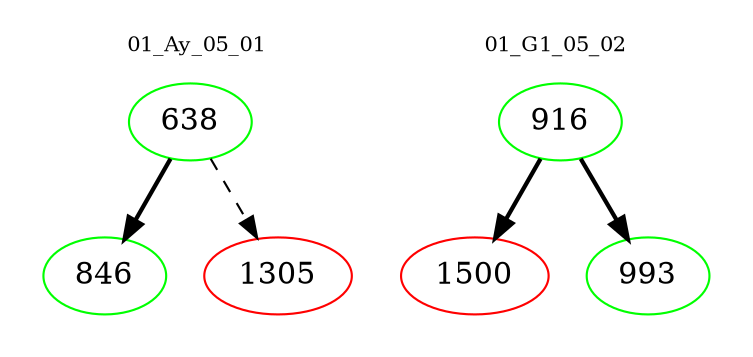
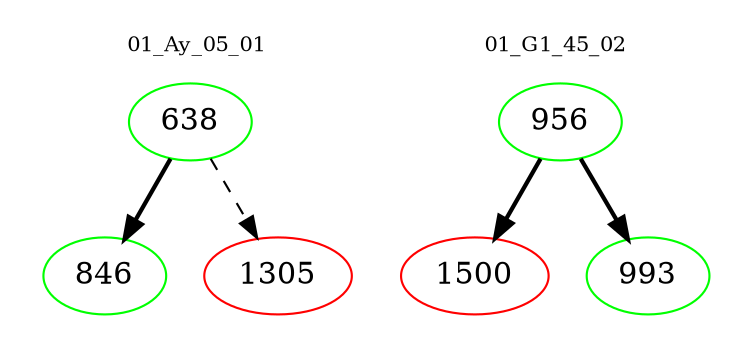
(556, 46) -> (556, 46)
(560, 122) -> (560, 122)
